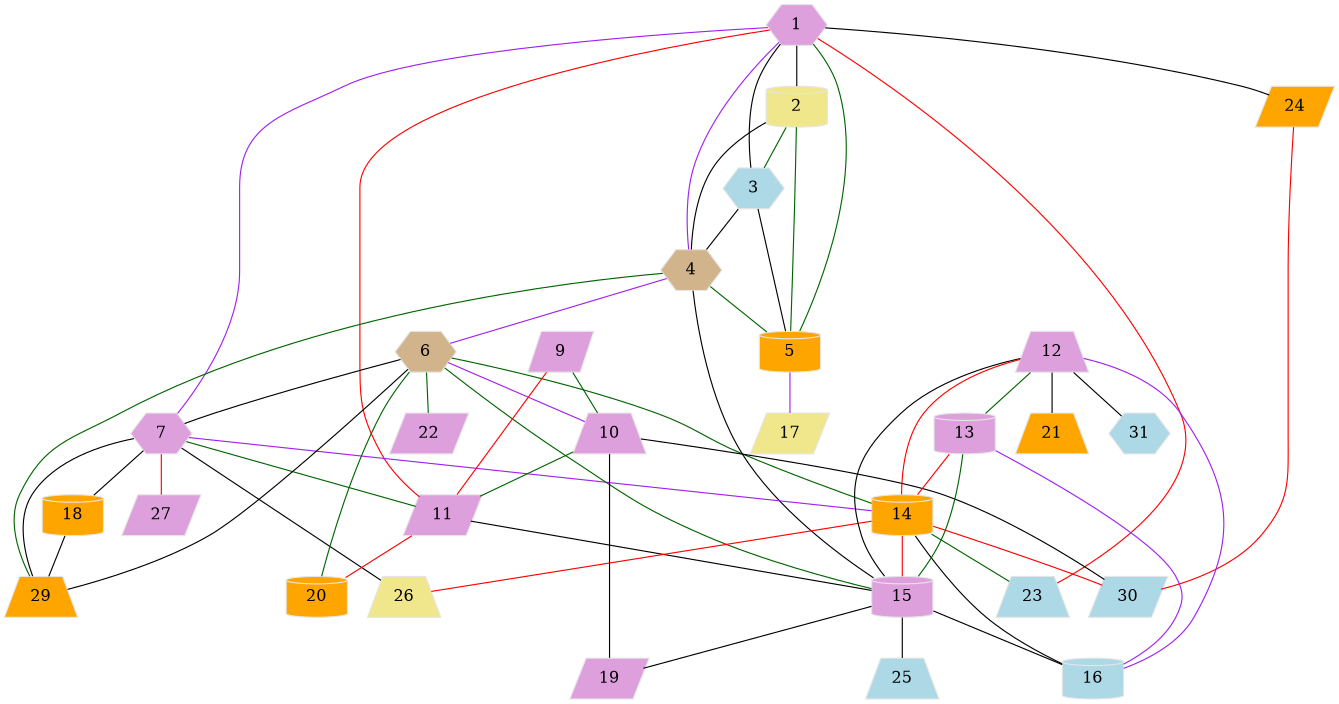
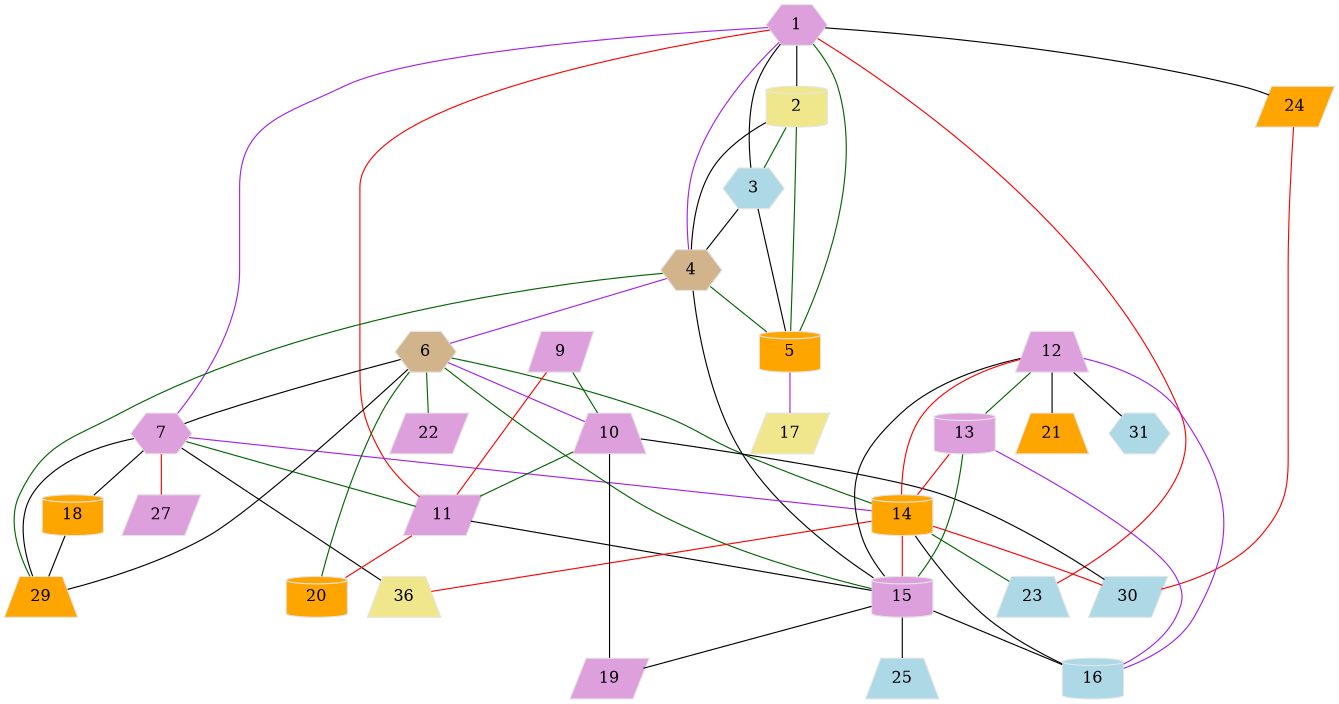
(404, 597) -> (404, 597)
